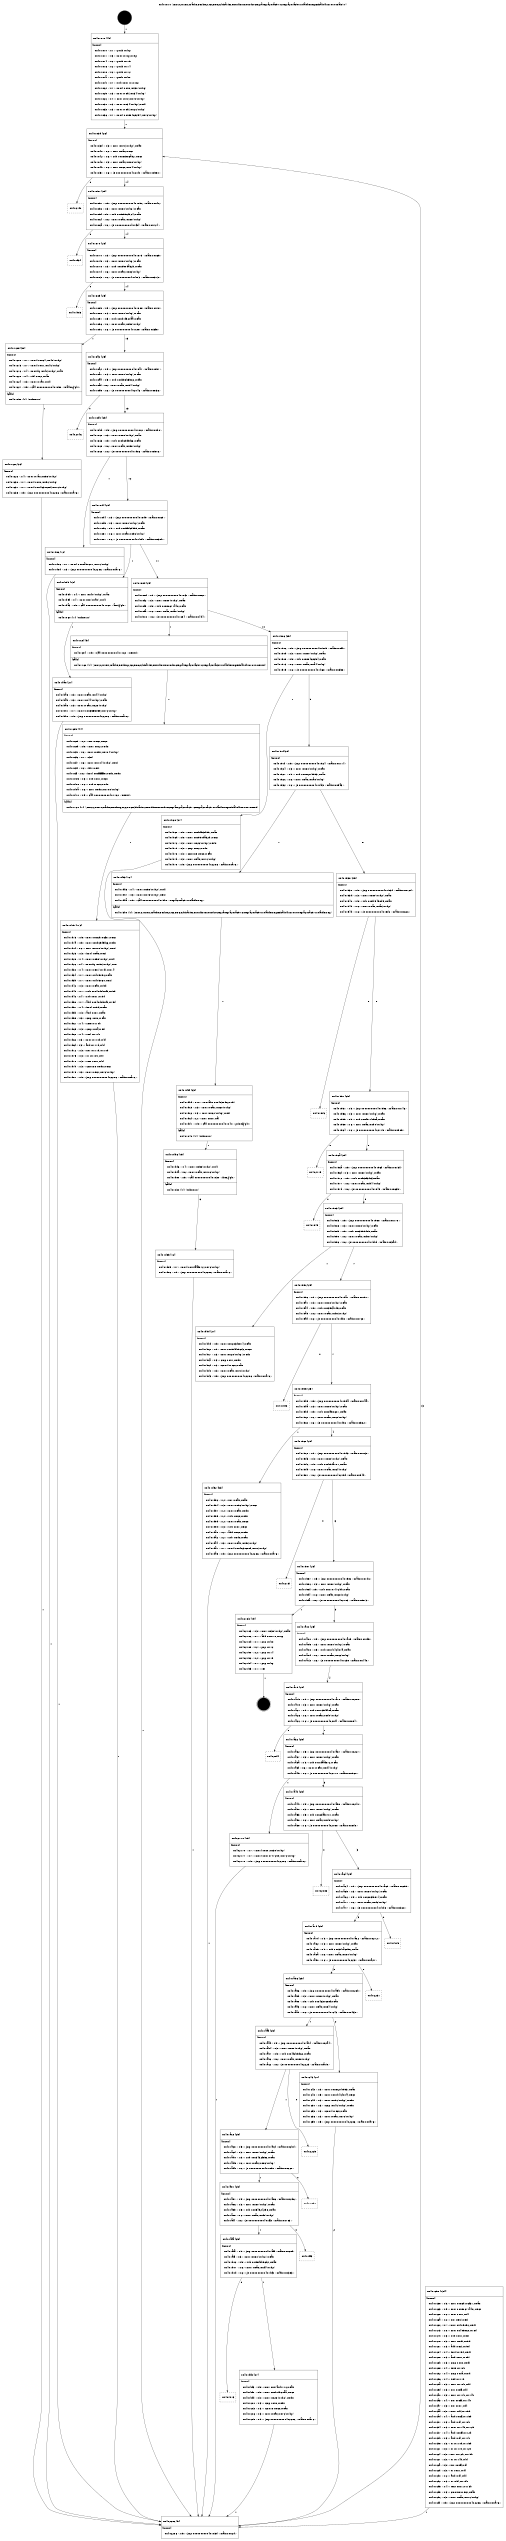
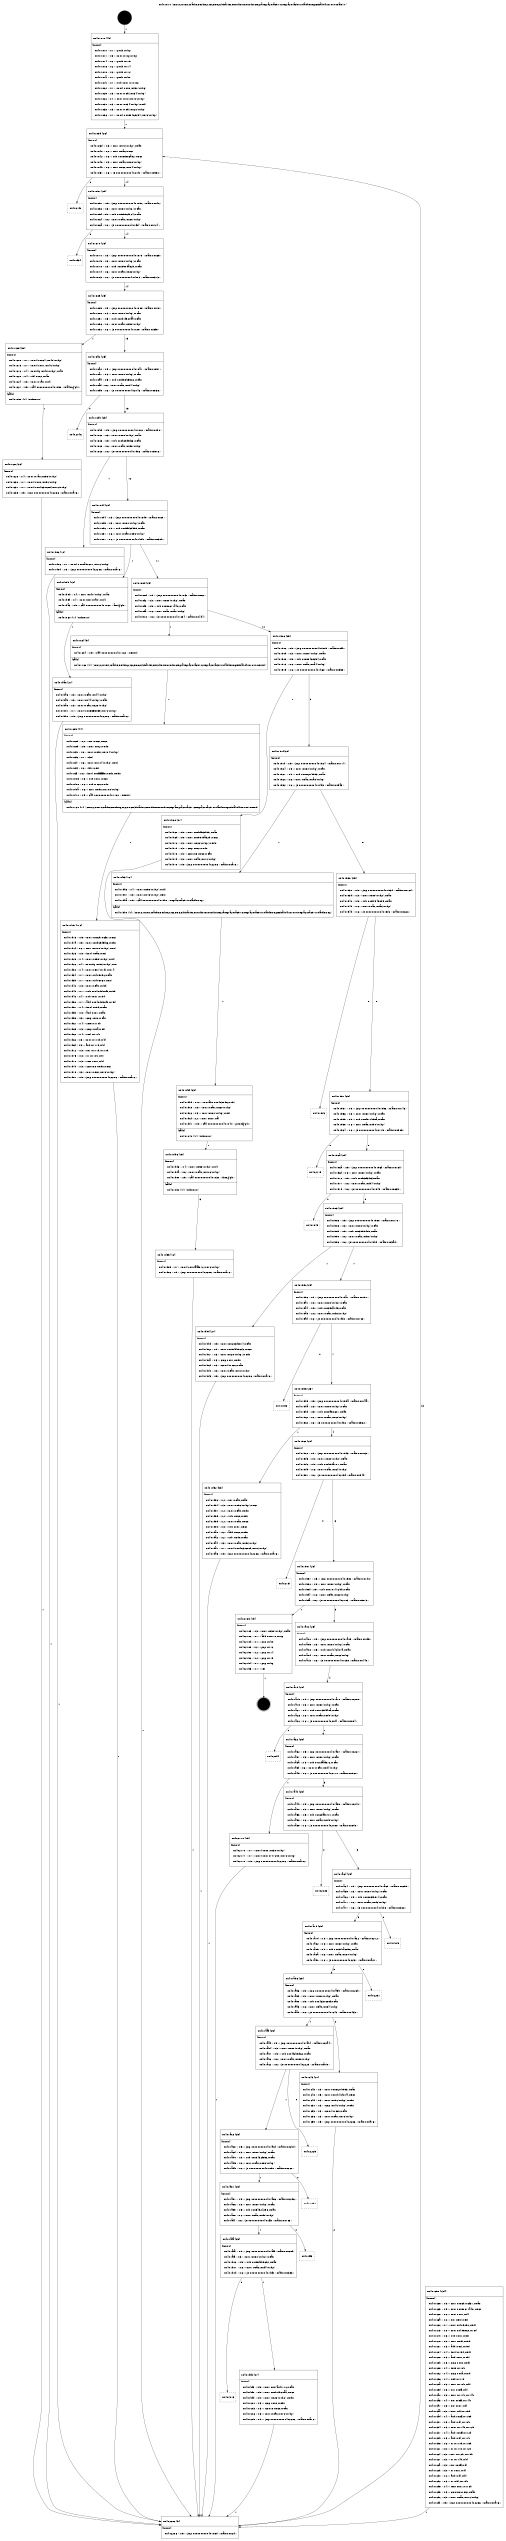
(75, 313) -> none
none -> (200, 1946)
